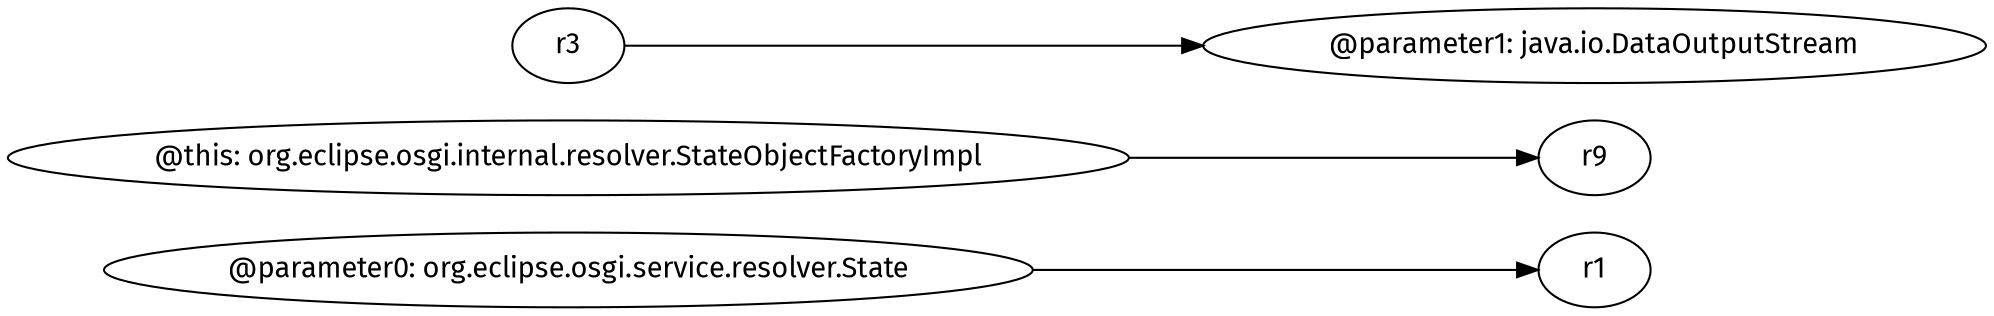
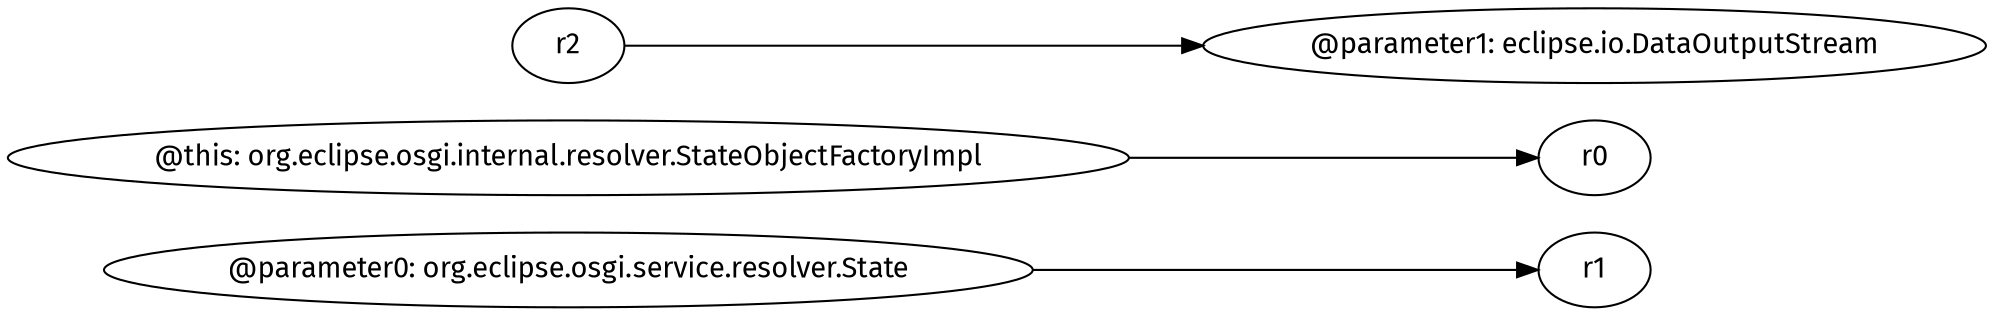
(568, 46) -> (568, 46)
(1595, 46) -> (1595, 46)
(1595, 158) -> (1595, 158)
